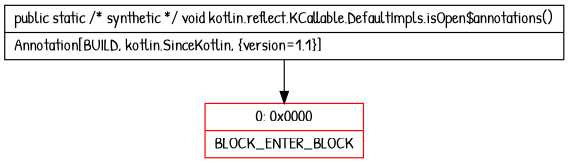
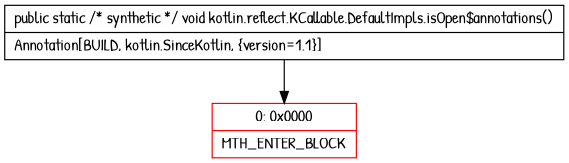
(284, 144) -> (284, 144)
